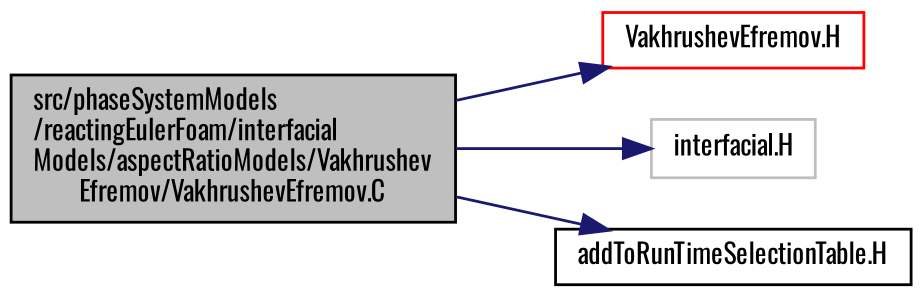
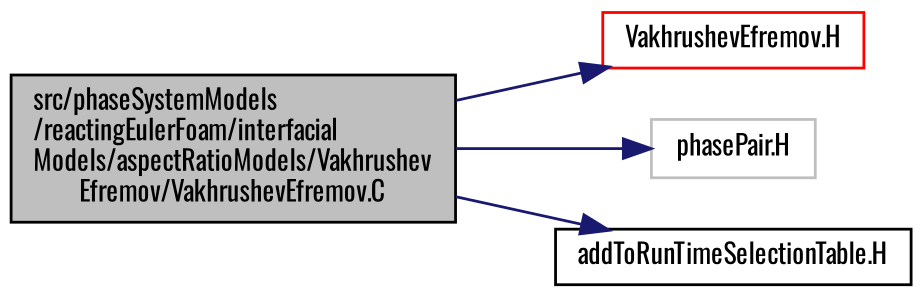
(733, 149) -> (733, 149)
